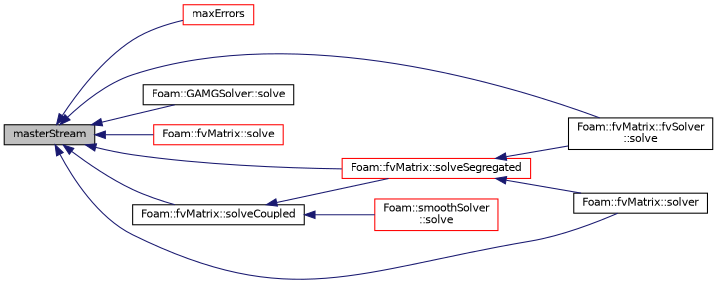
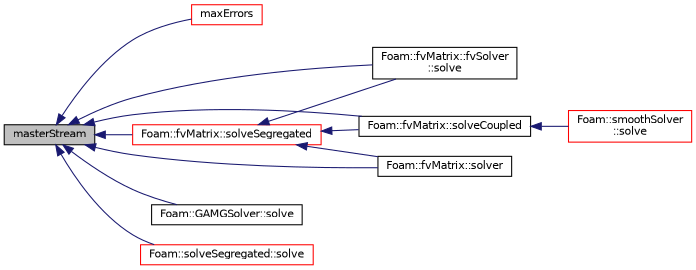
(218, 135) -> (227, 255)
(333, 190) -> (345, 130)
